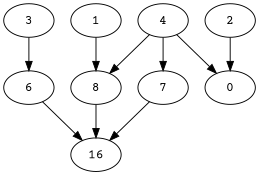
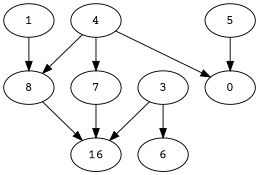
(230, 21) -> (230, 21)
(59, 118) -> (133, 118)
